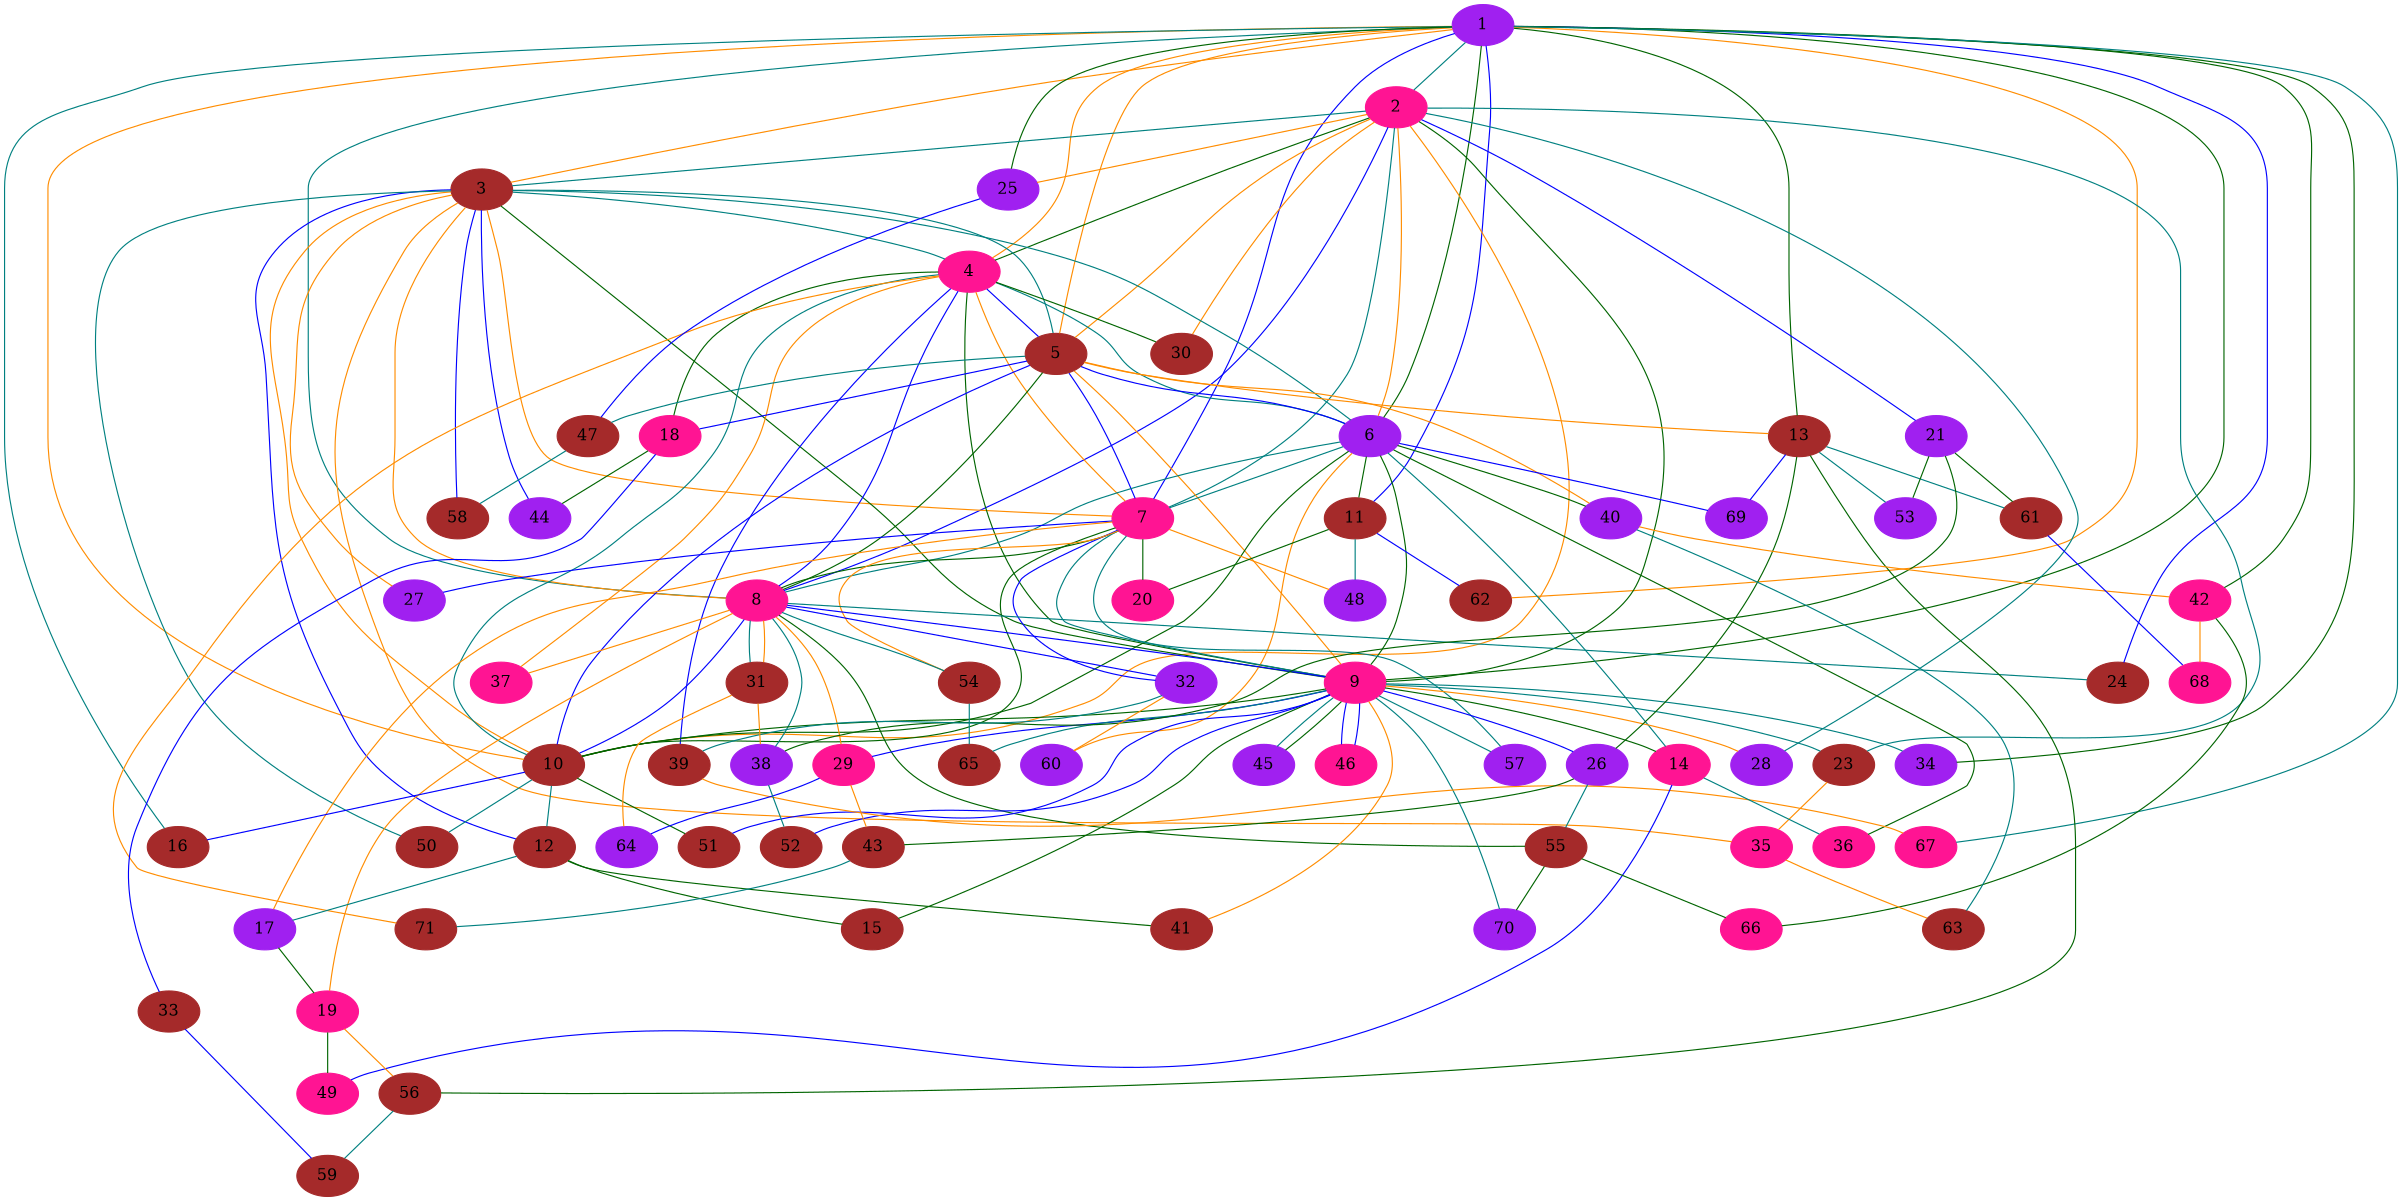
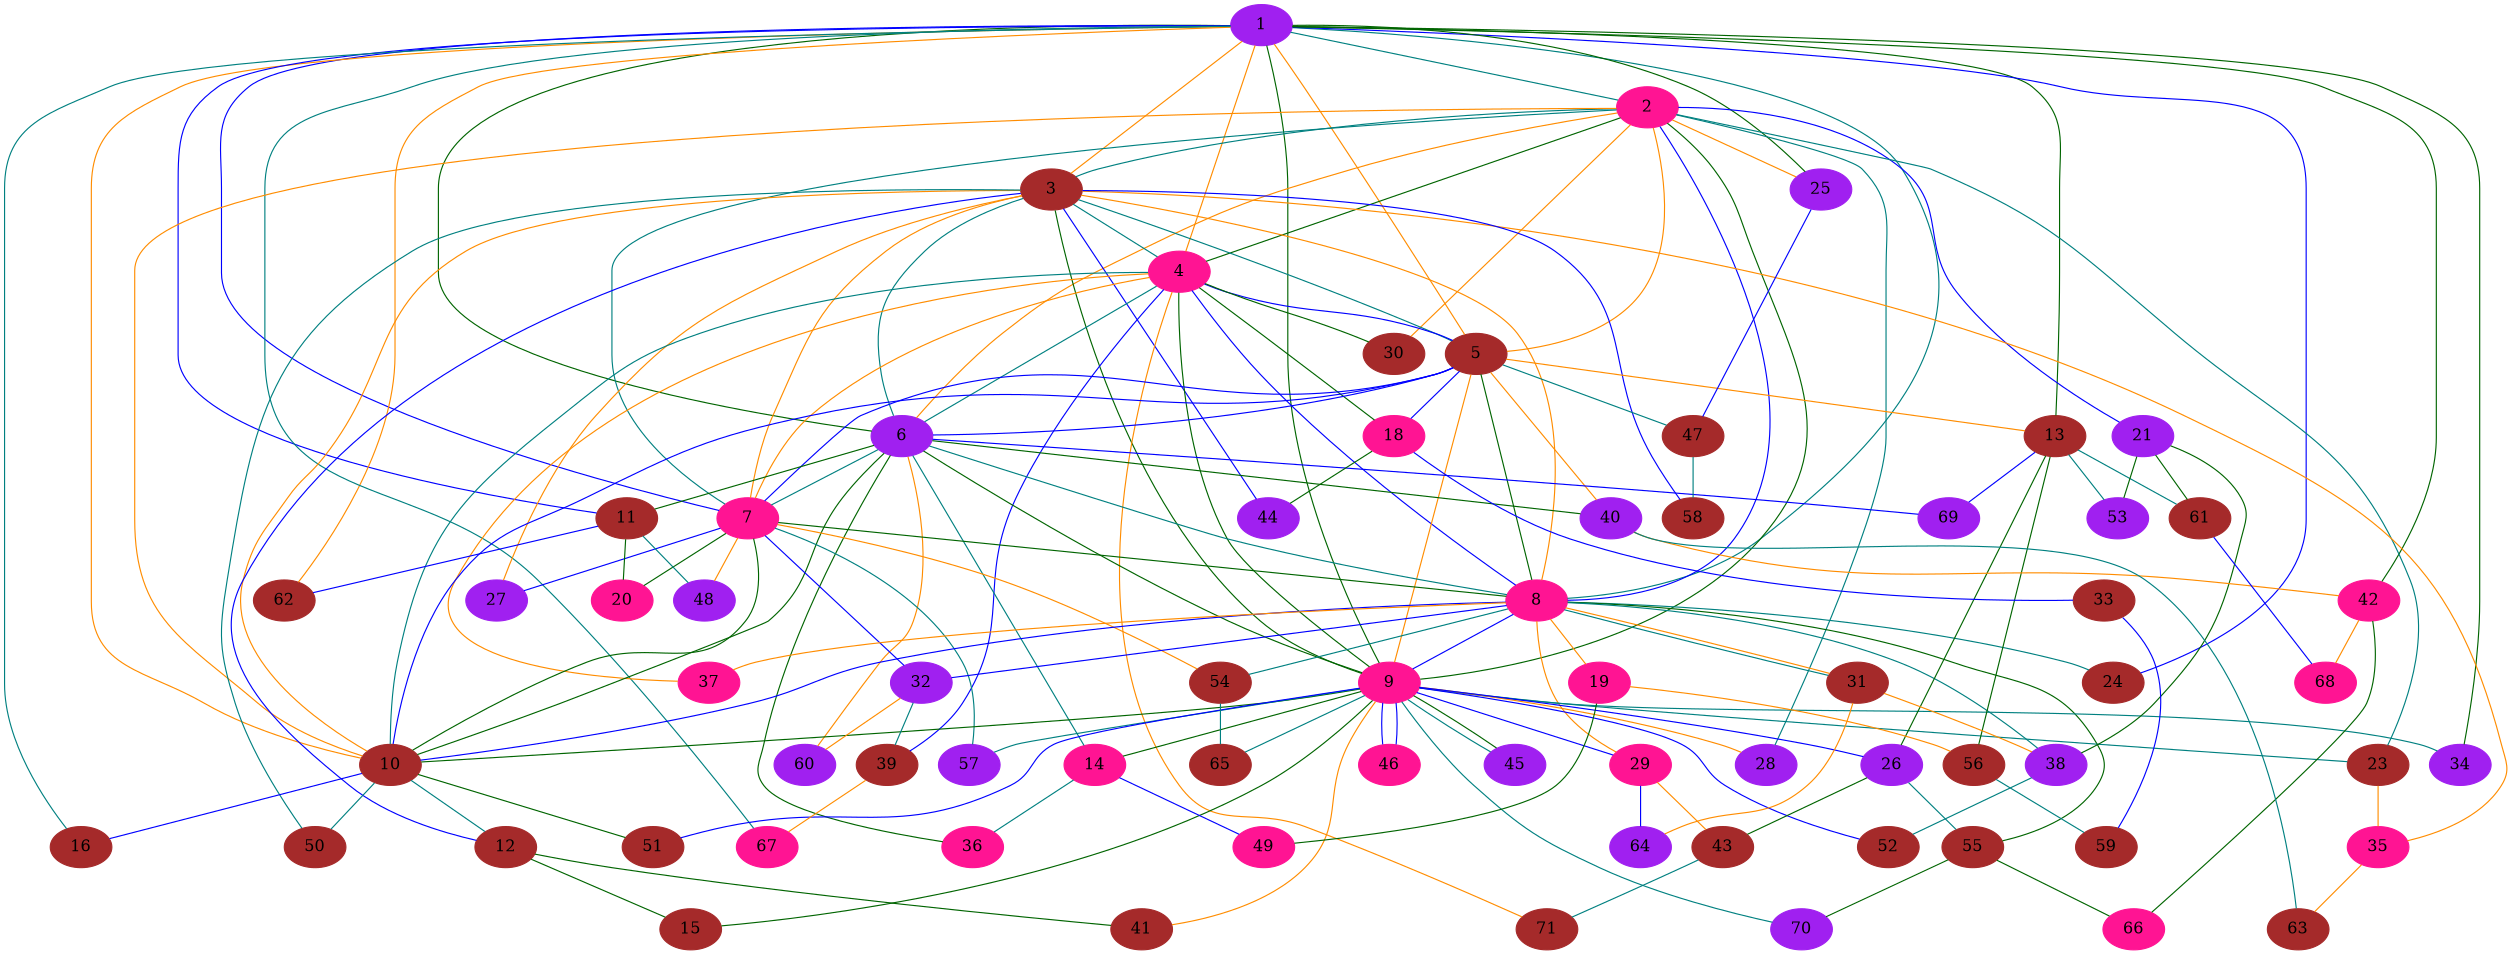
(1058, 611) -> none
(265, 929) -> none
